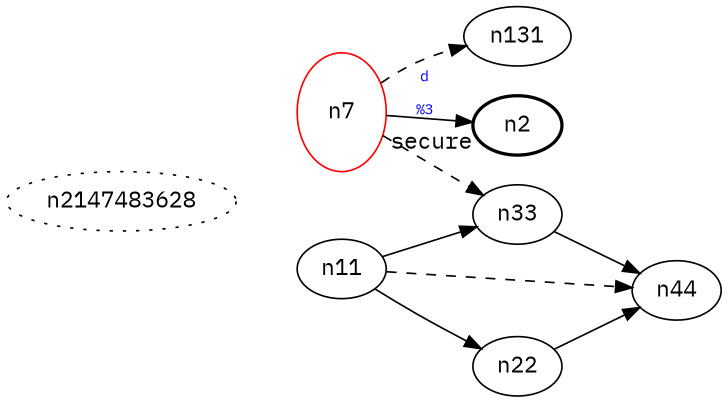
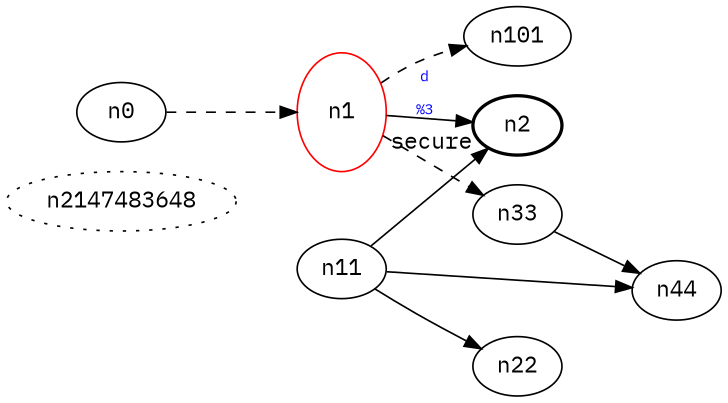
(517, 36) -> (517, 36)
none -> (121, 112)
(342, 112) -> (342, 112)
(121, 201) -> (121, 201)
(422, 244) -> (423, 203)
(501, 279) -> (501, 279)
(590, 332) -> none
